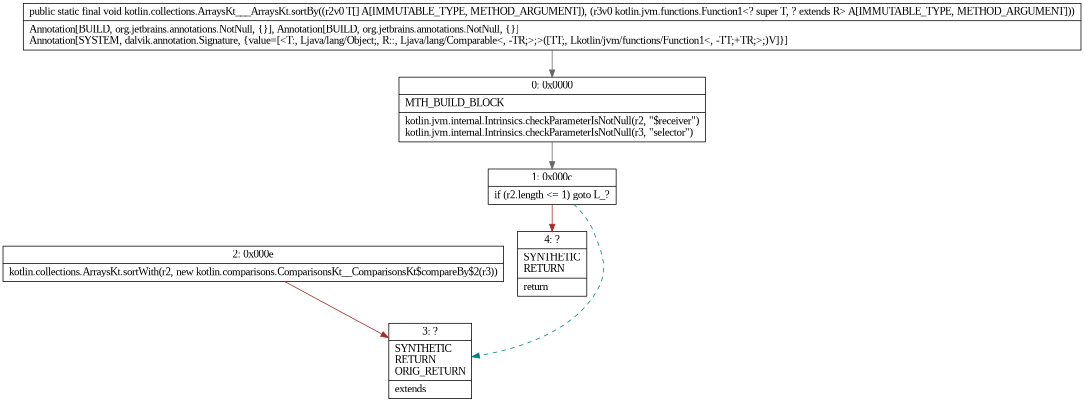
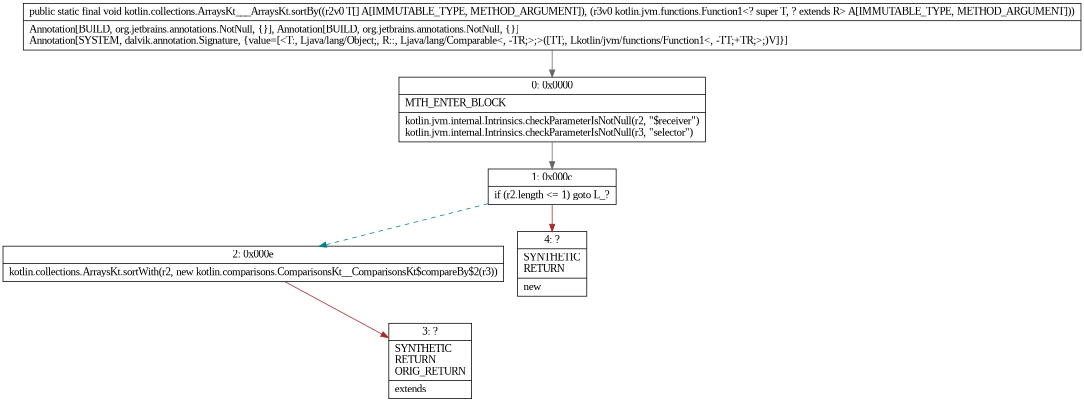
(455, 103) -> (455, 103)
(536, 287) -> (532, 287)
(584, 308) -> (407, 224)
